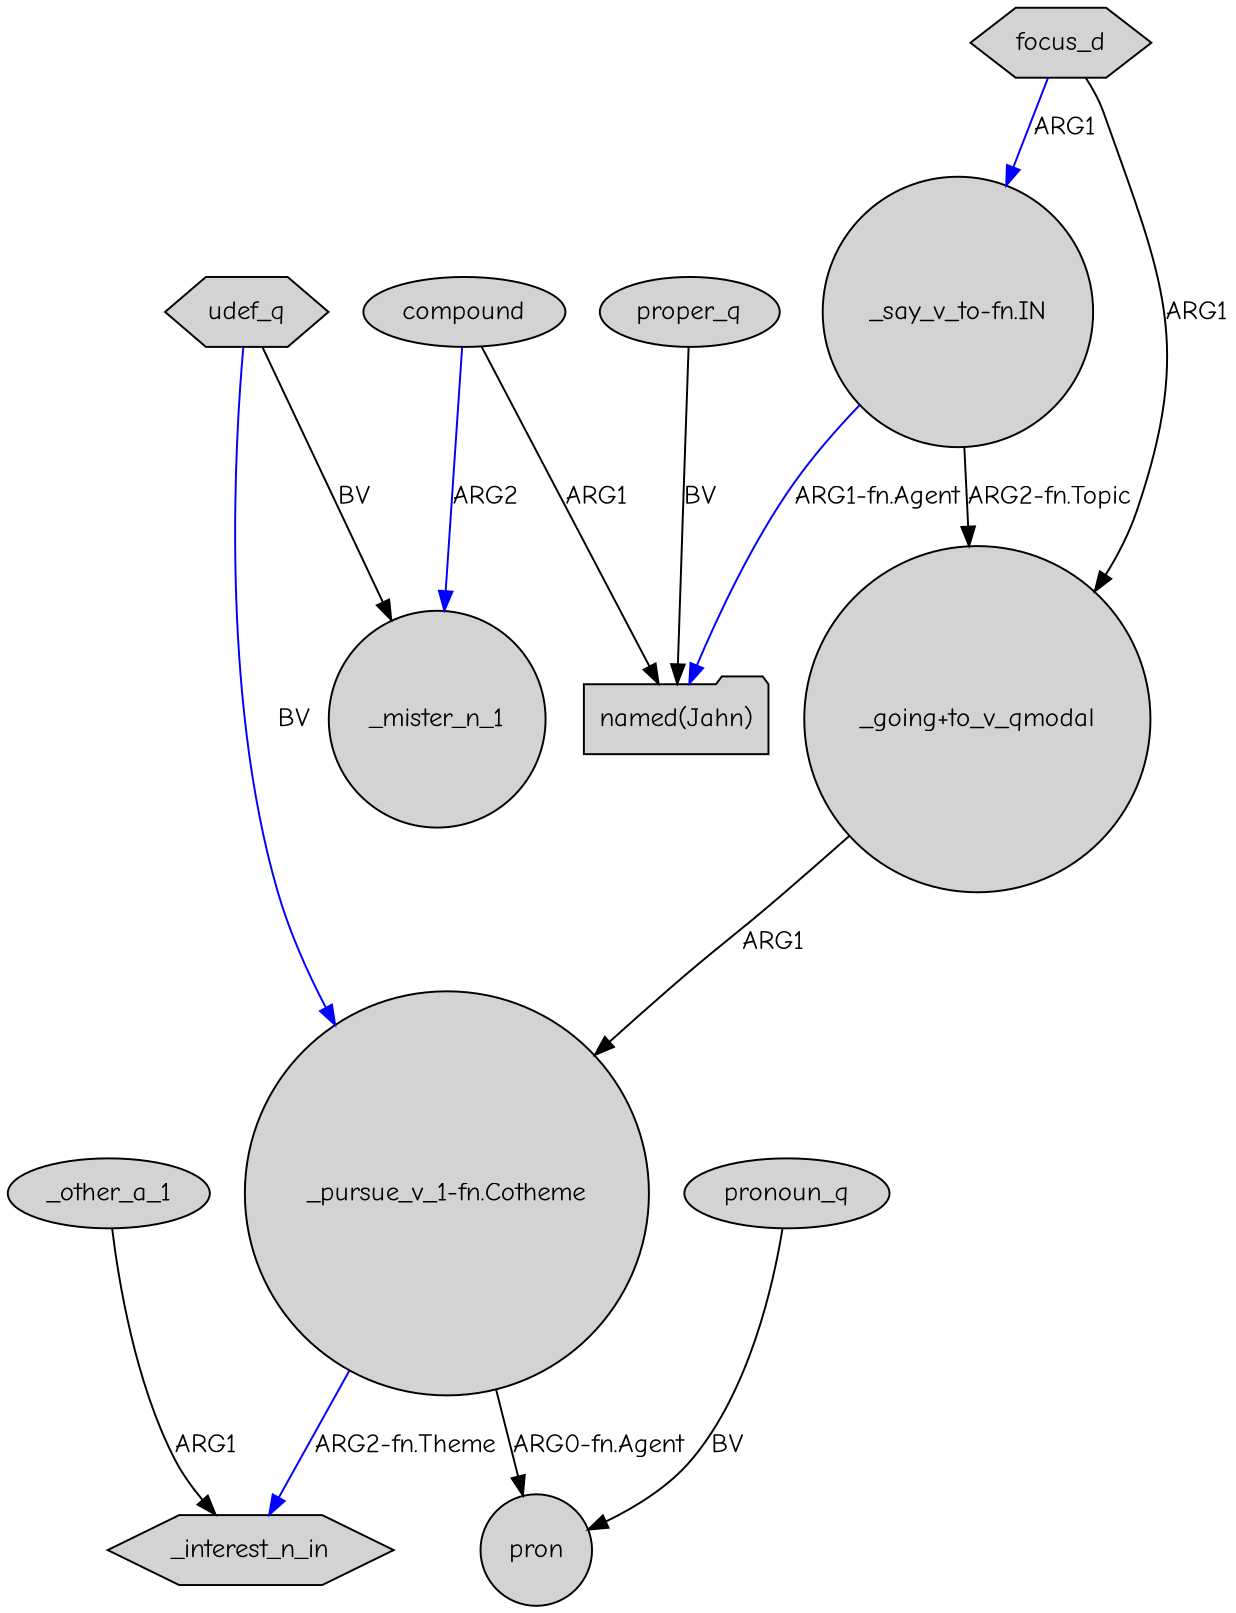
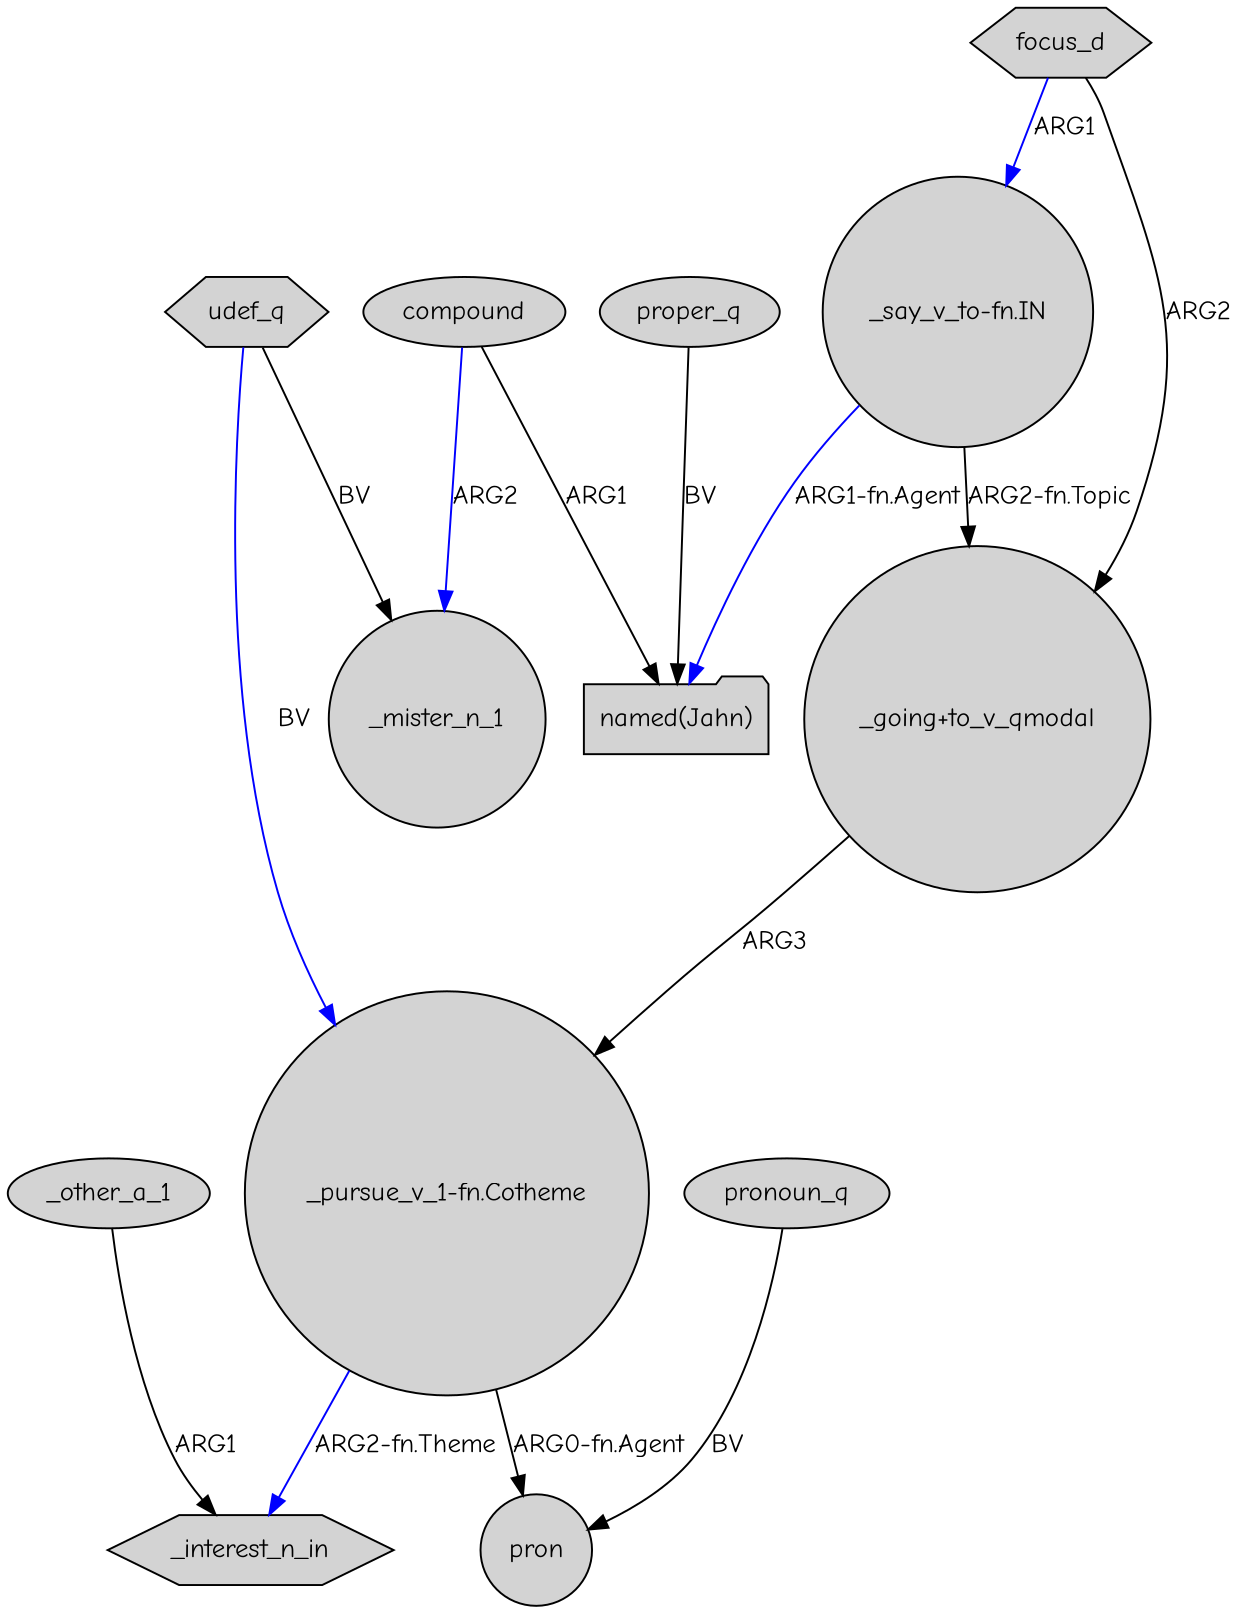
(1197, 312) -> (1199, 312)
(773, 942) -> (775, 942)
